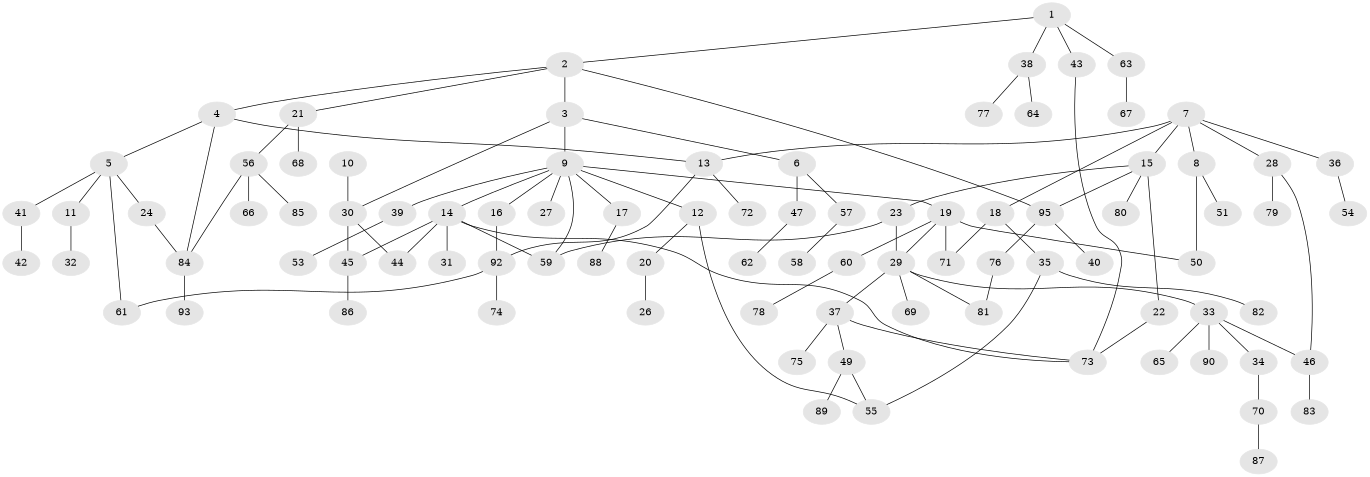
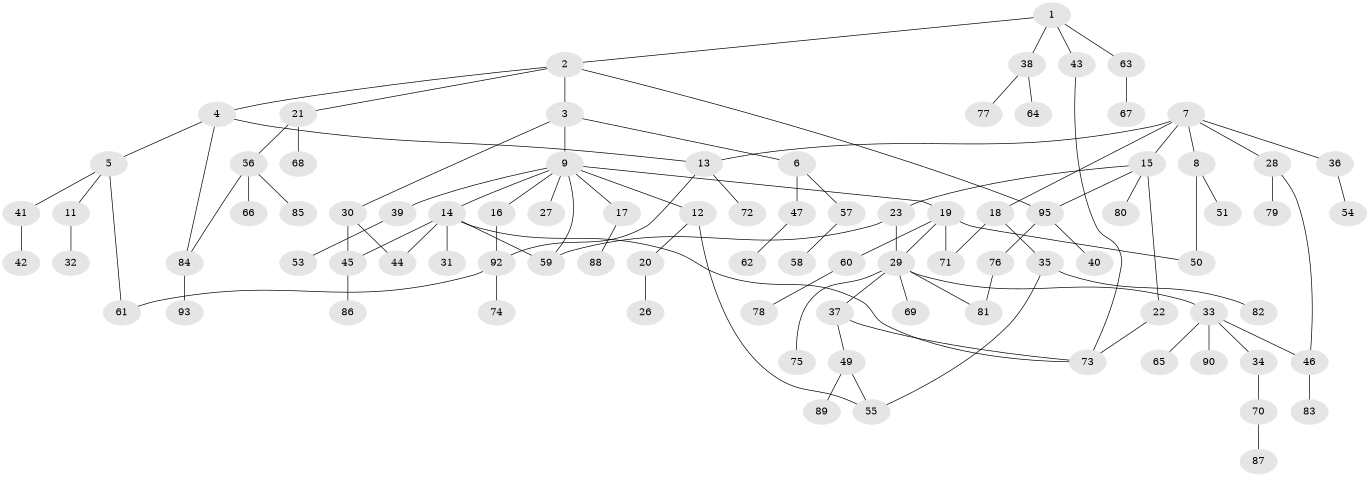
(348, 164) -> none
(147, 214) -> none
(816, 338) -> (820, 291)
